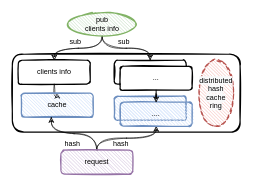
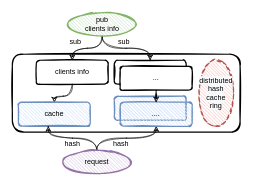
(54, 72) -> (72, 72)
(57, 105) -> (54, 114)
(97, 162) -> (97, 162)
